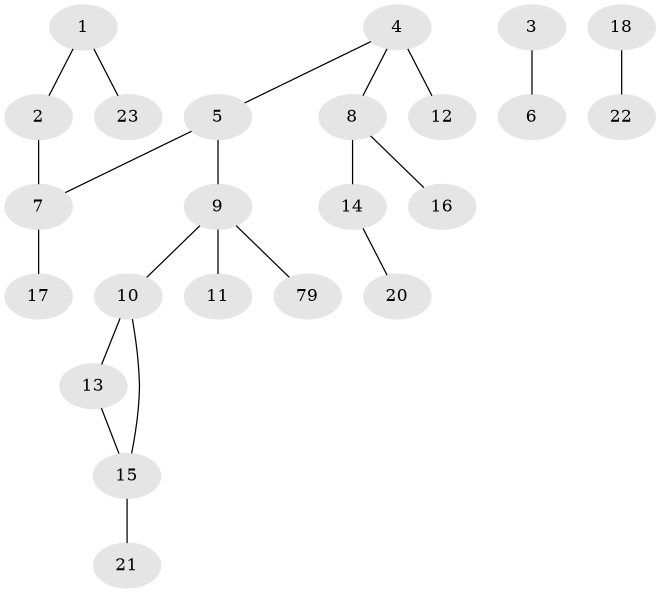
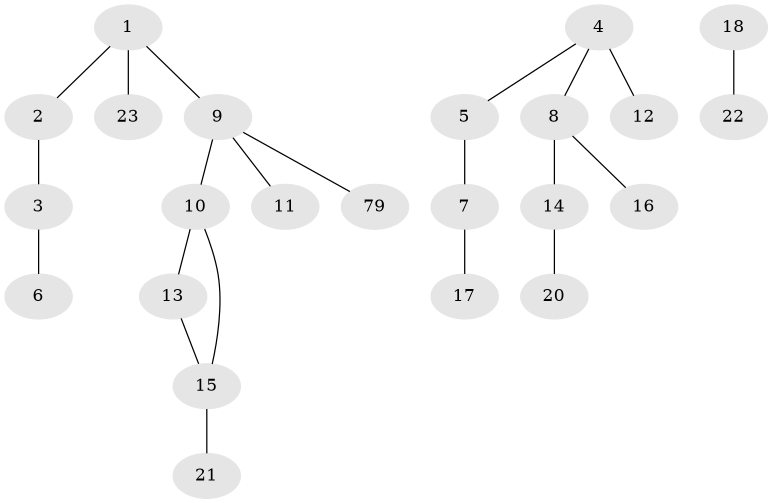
(39, 162) -> (39, 162)
(218, 162) -> (173, 72)
